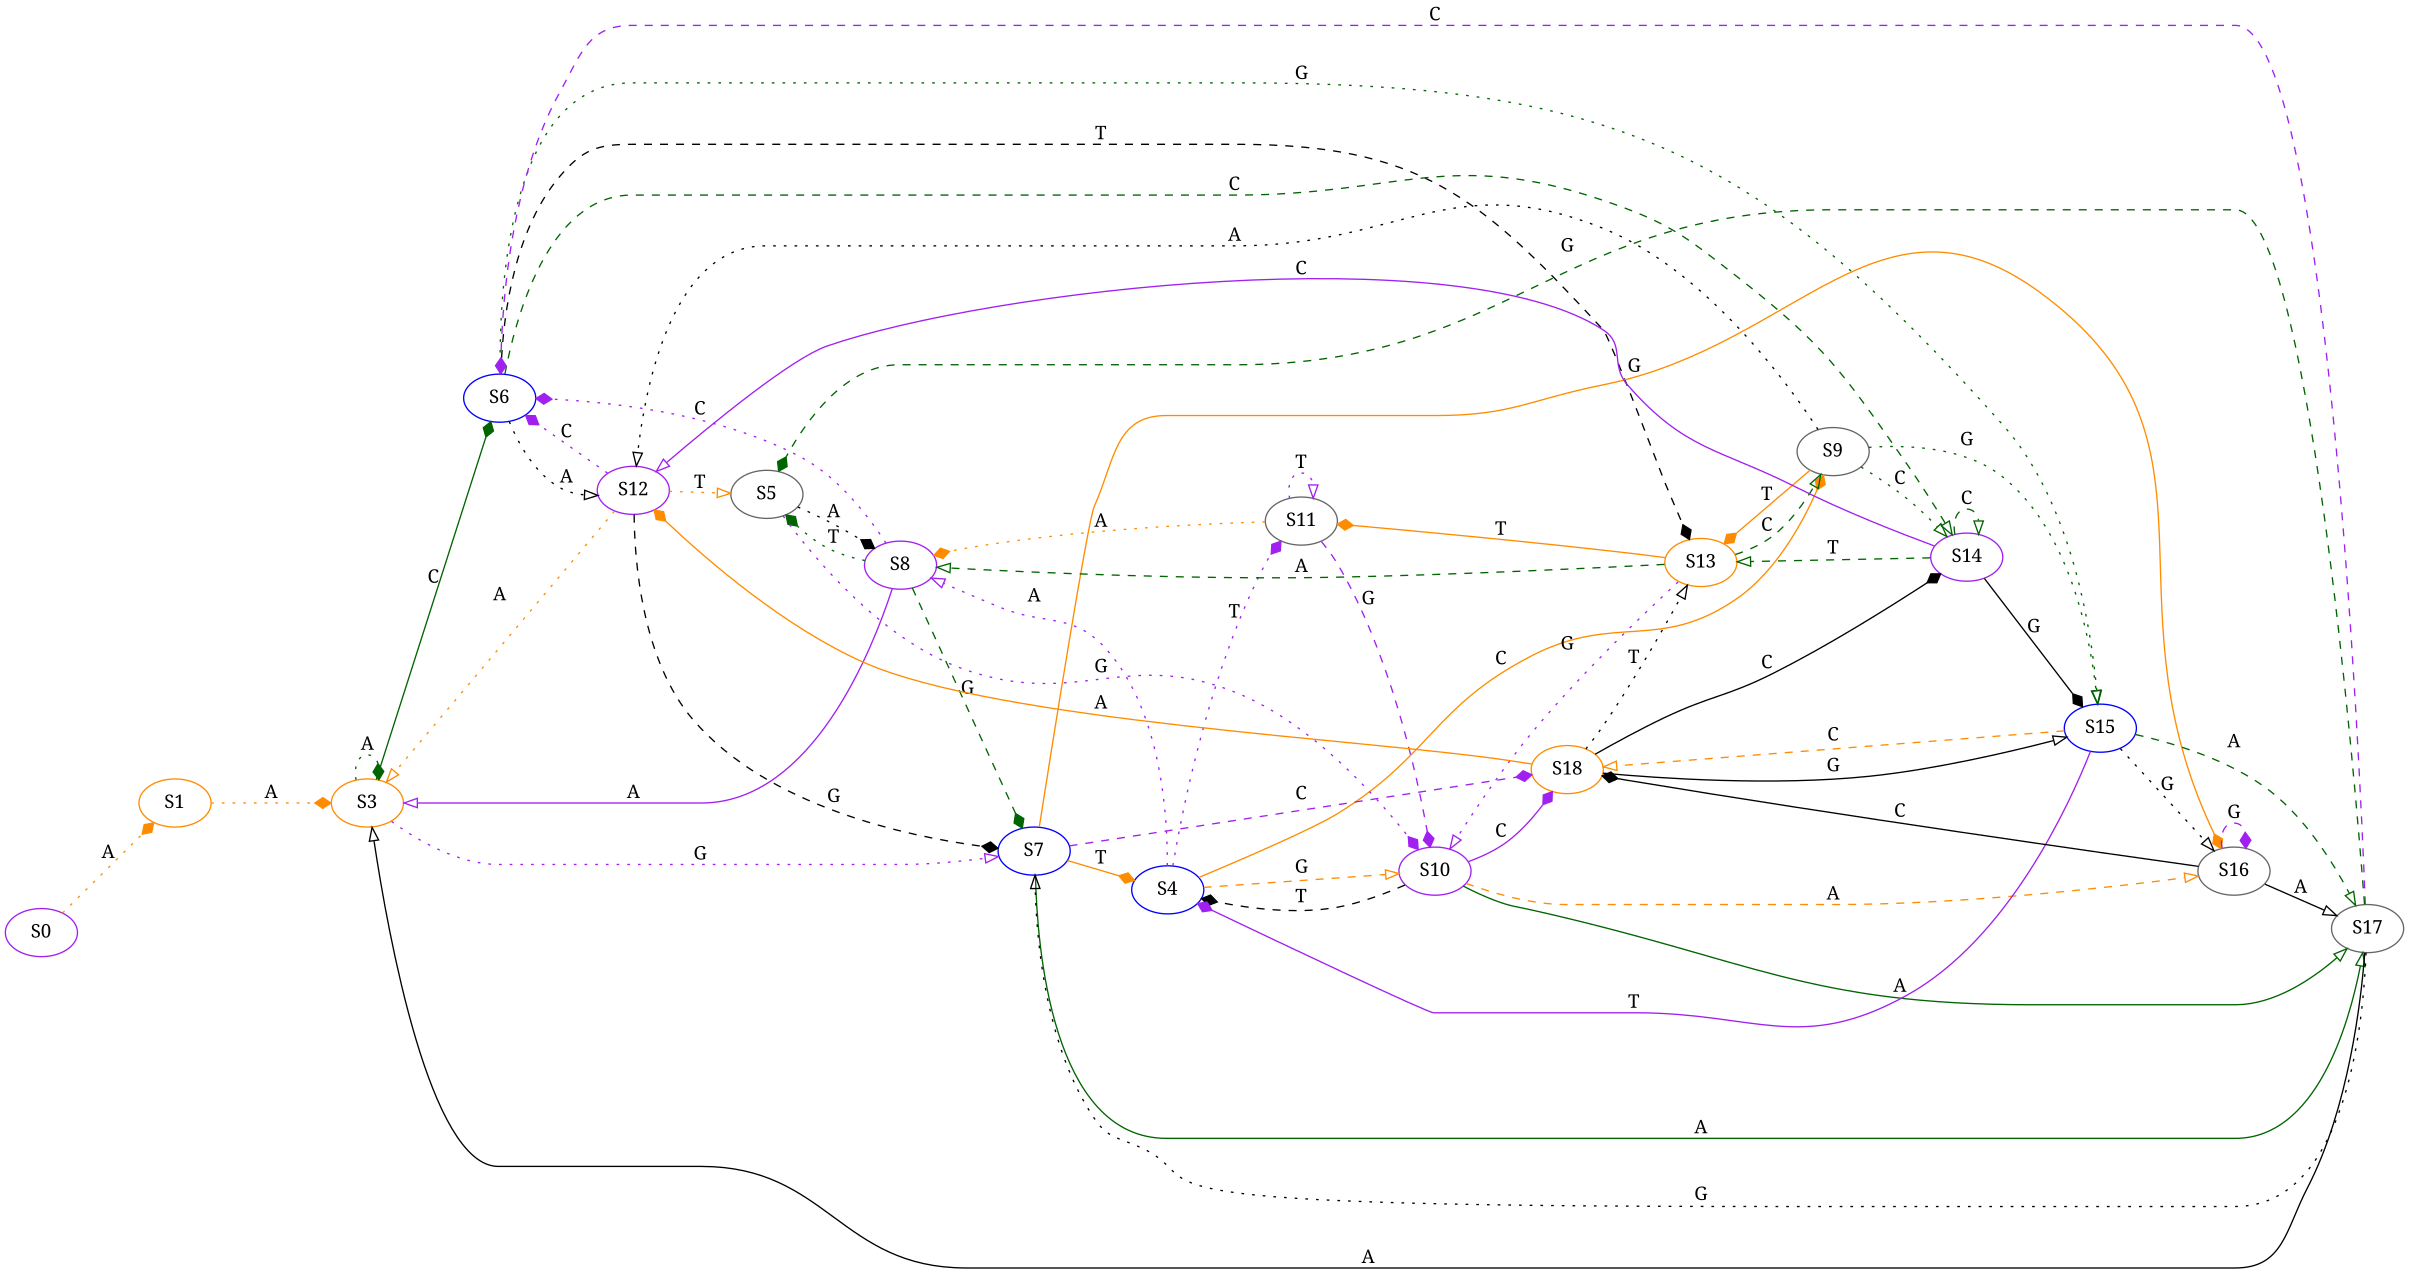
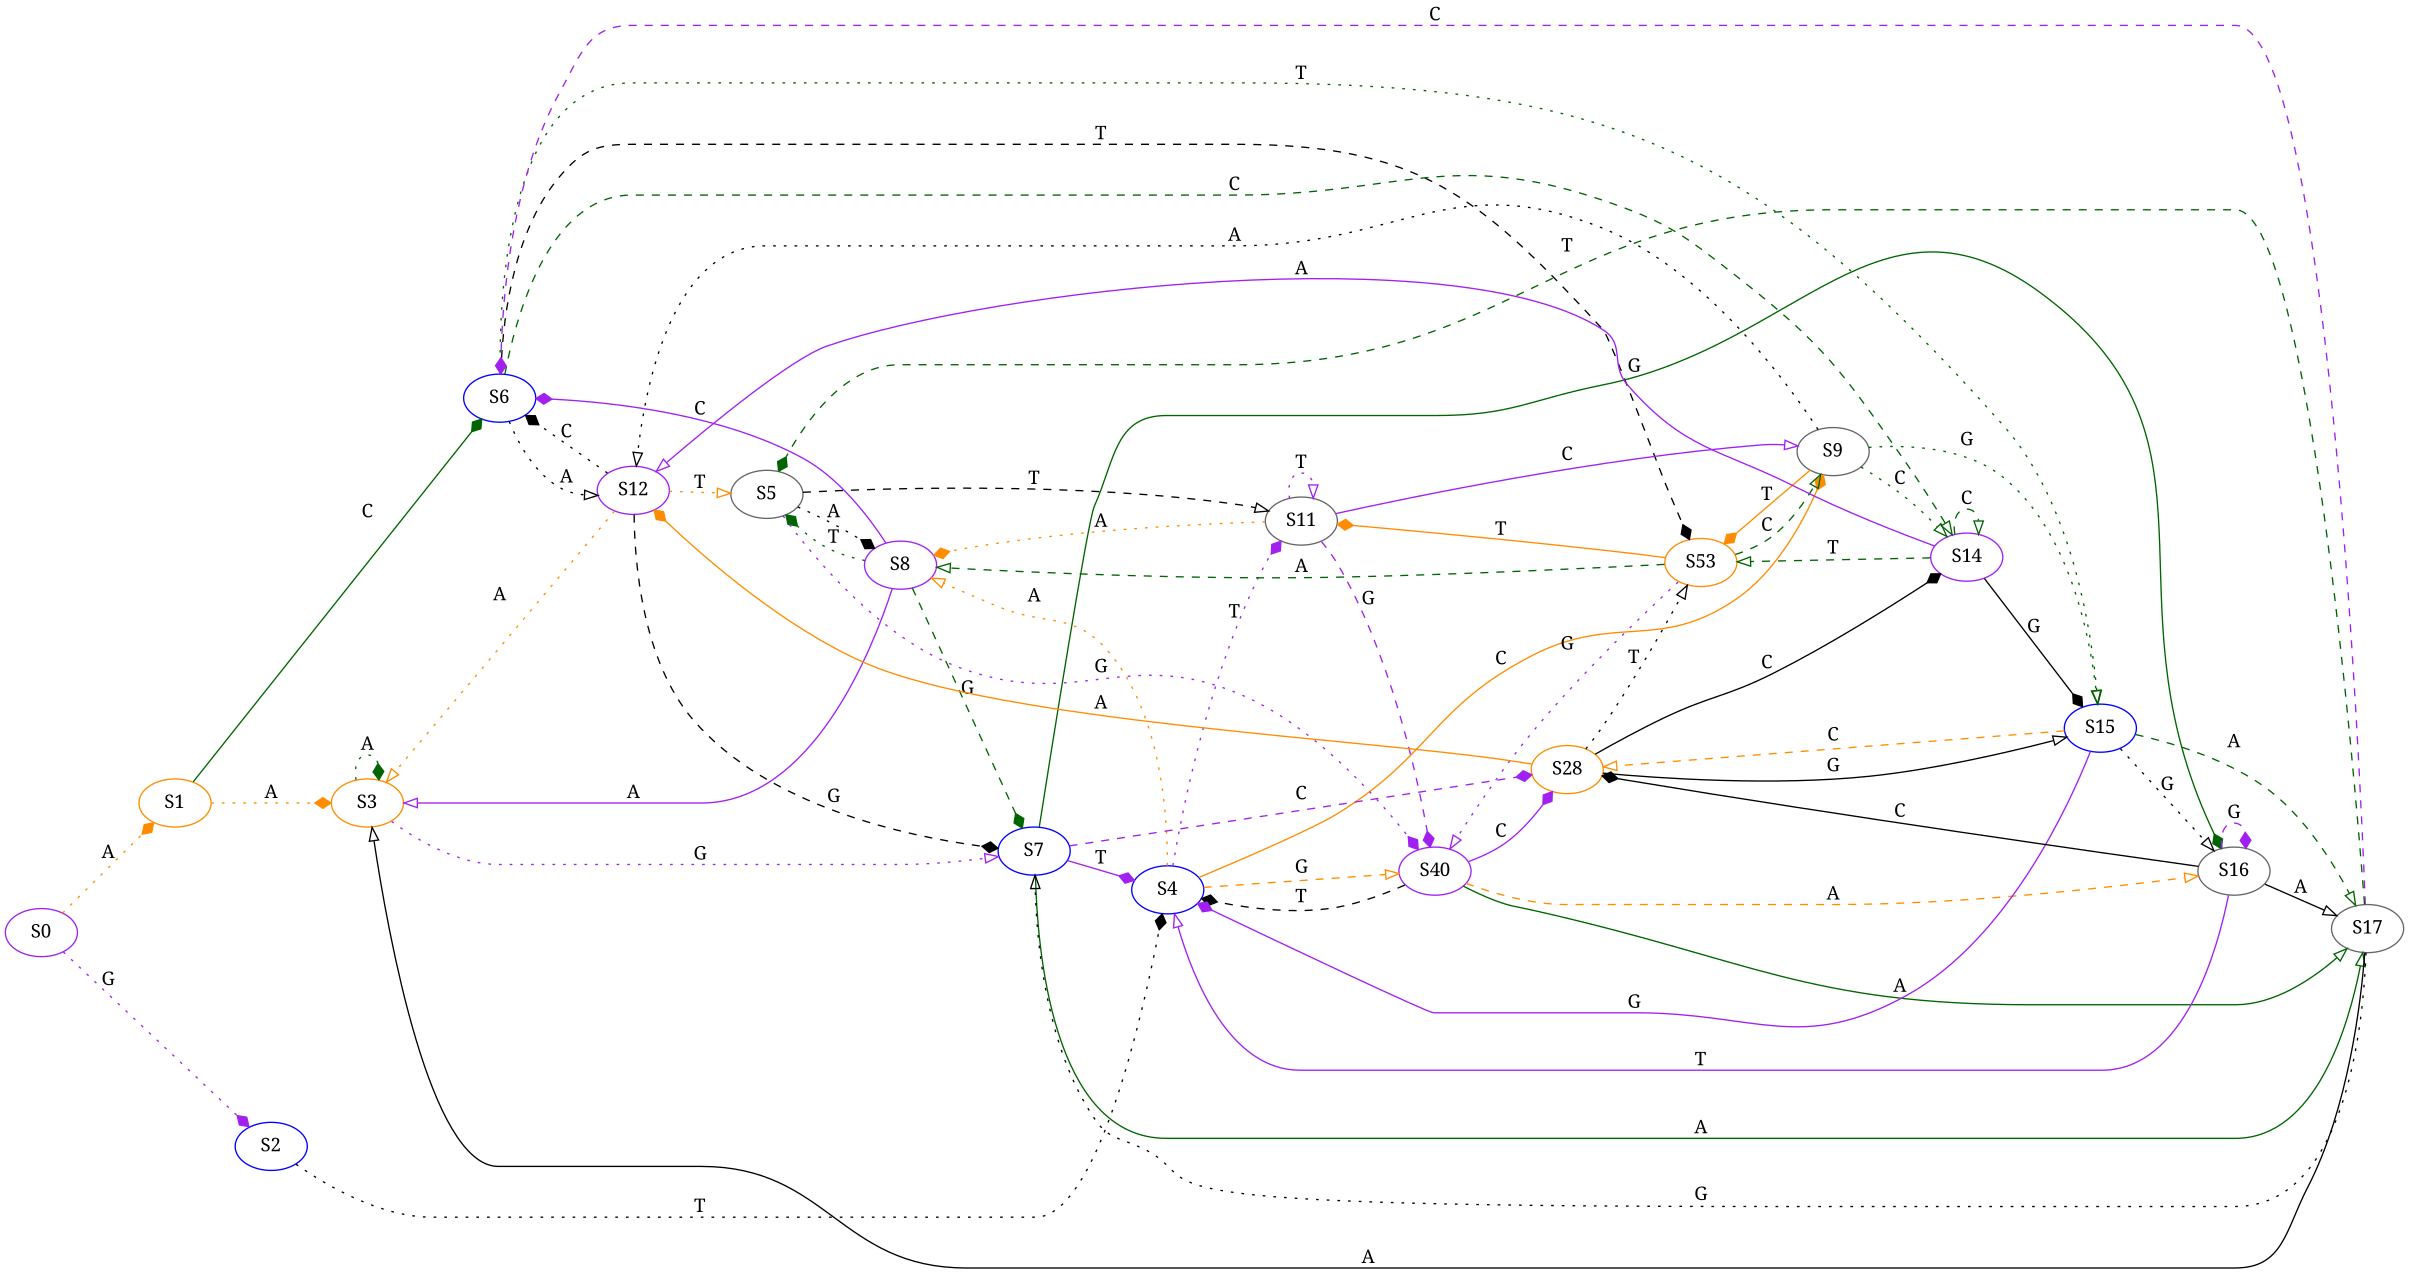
(1301, 74) -> (1301, 74)
(1567, 247) -> (1567, 247)
(1301, 269) -> (1301, 269)
(1684, 359) -> (1684, 359)
(739, 431) -> (739, 431)
(573, 449) -> (573, 449)
none -> (1559, 471)
none -> (1030, 489)
(1701, 563) -> (1701, 563)
(431, 608) -> (332, 607)
(1116, 662) -> (1116, 662)
(1567, 770) -> (1567, 770)
(1093, 868) -> (1093, 868)
(1435, 871) -> (1435, 871)
(1634, 1003) -> (1634, 1003)
none -> (1717, 1070)
none -> (271, 1146)
